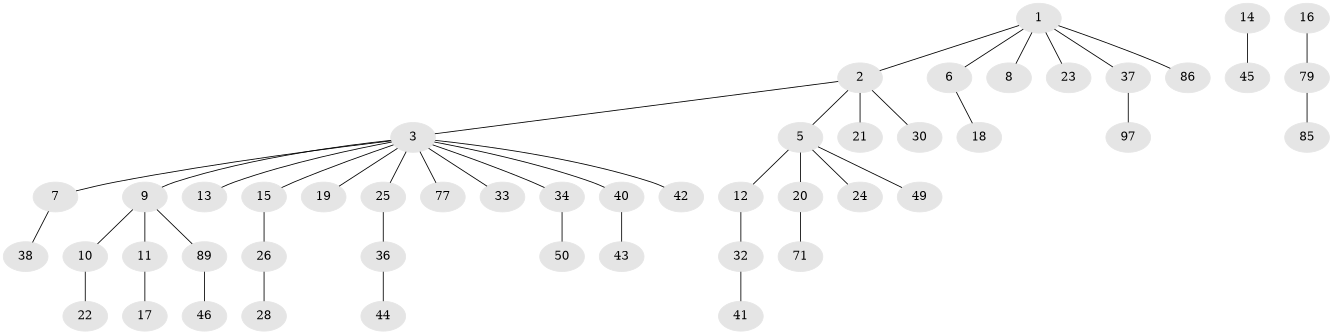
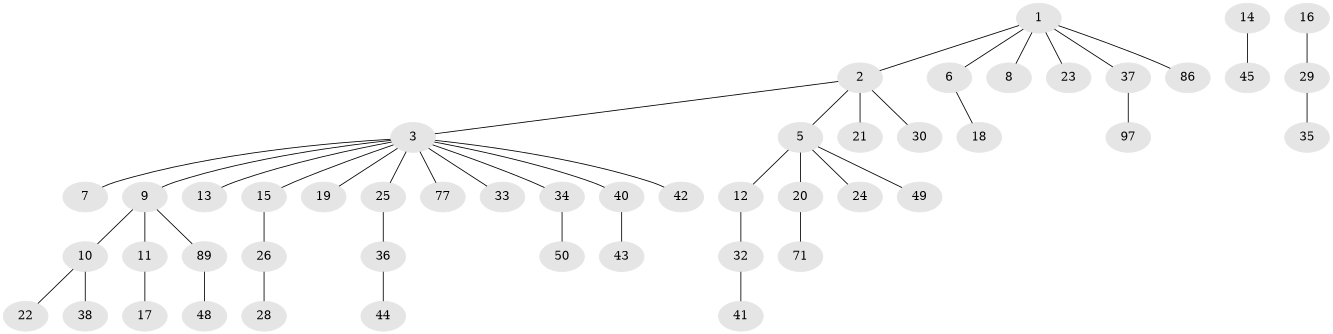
(1307, 78) -> (1307, 78)
(1307, 137) -> (1307, 137)
(41, 227) -> (85, 286)
(204, 316) -> (204, 316)
